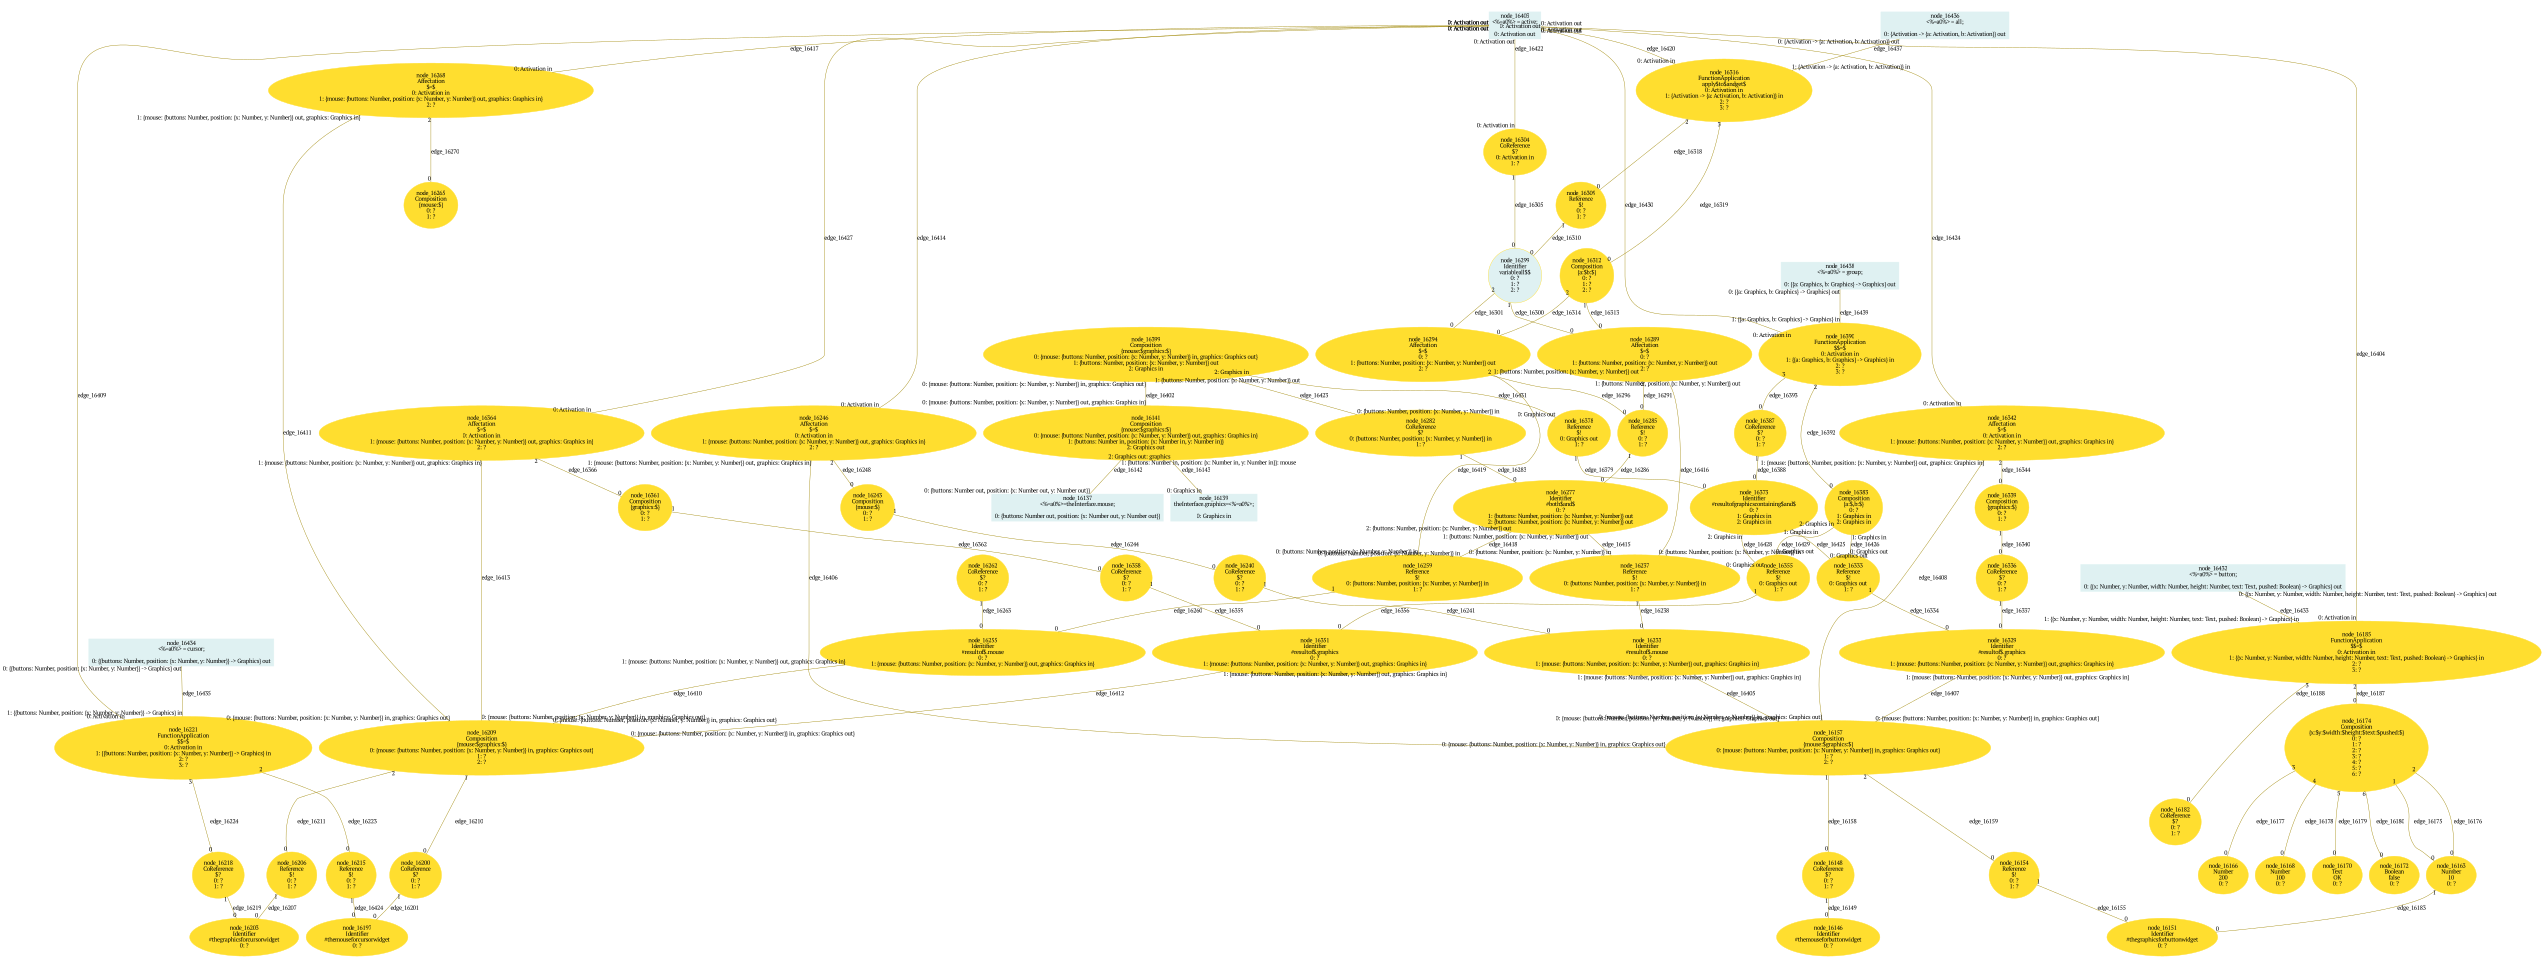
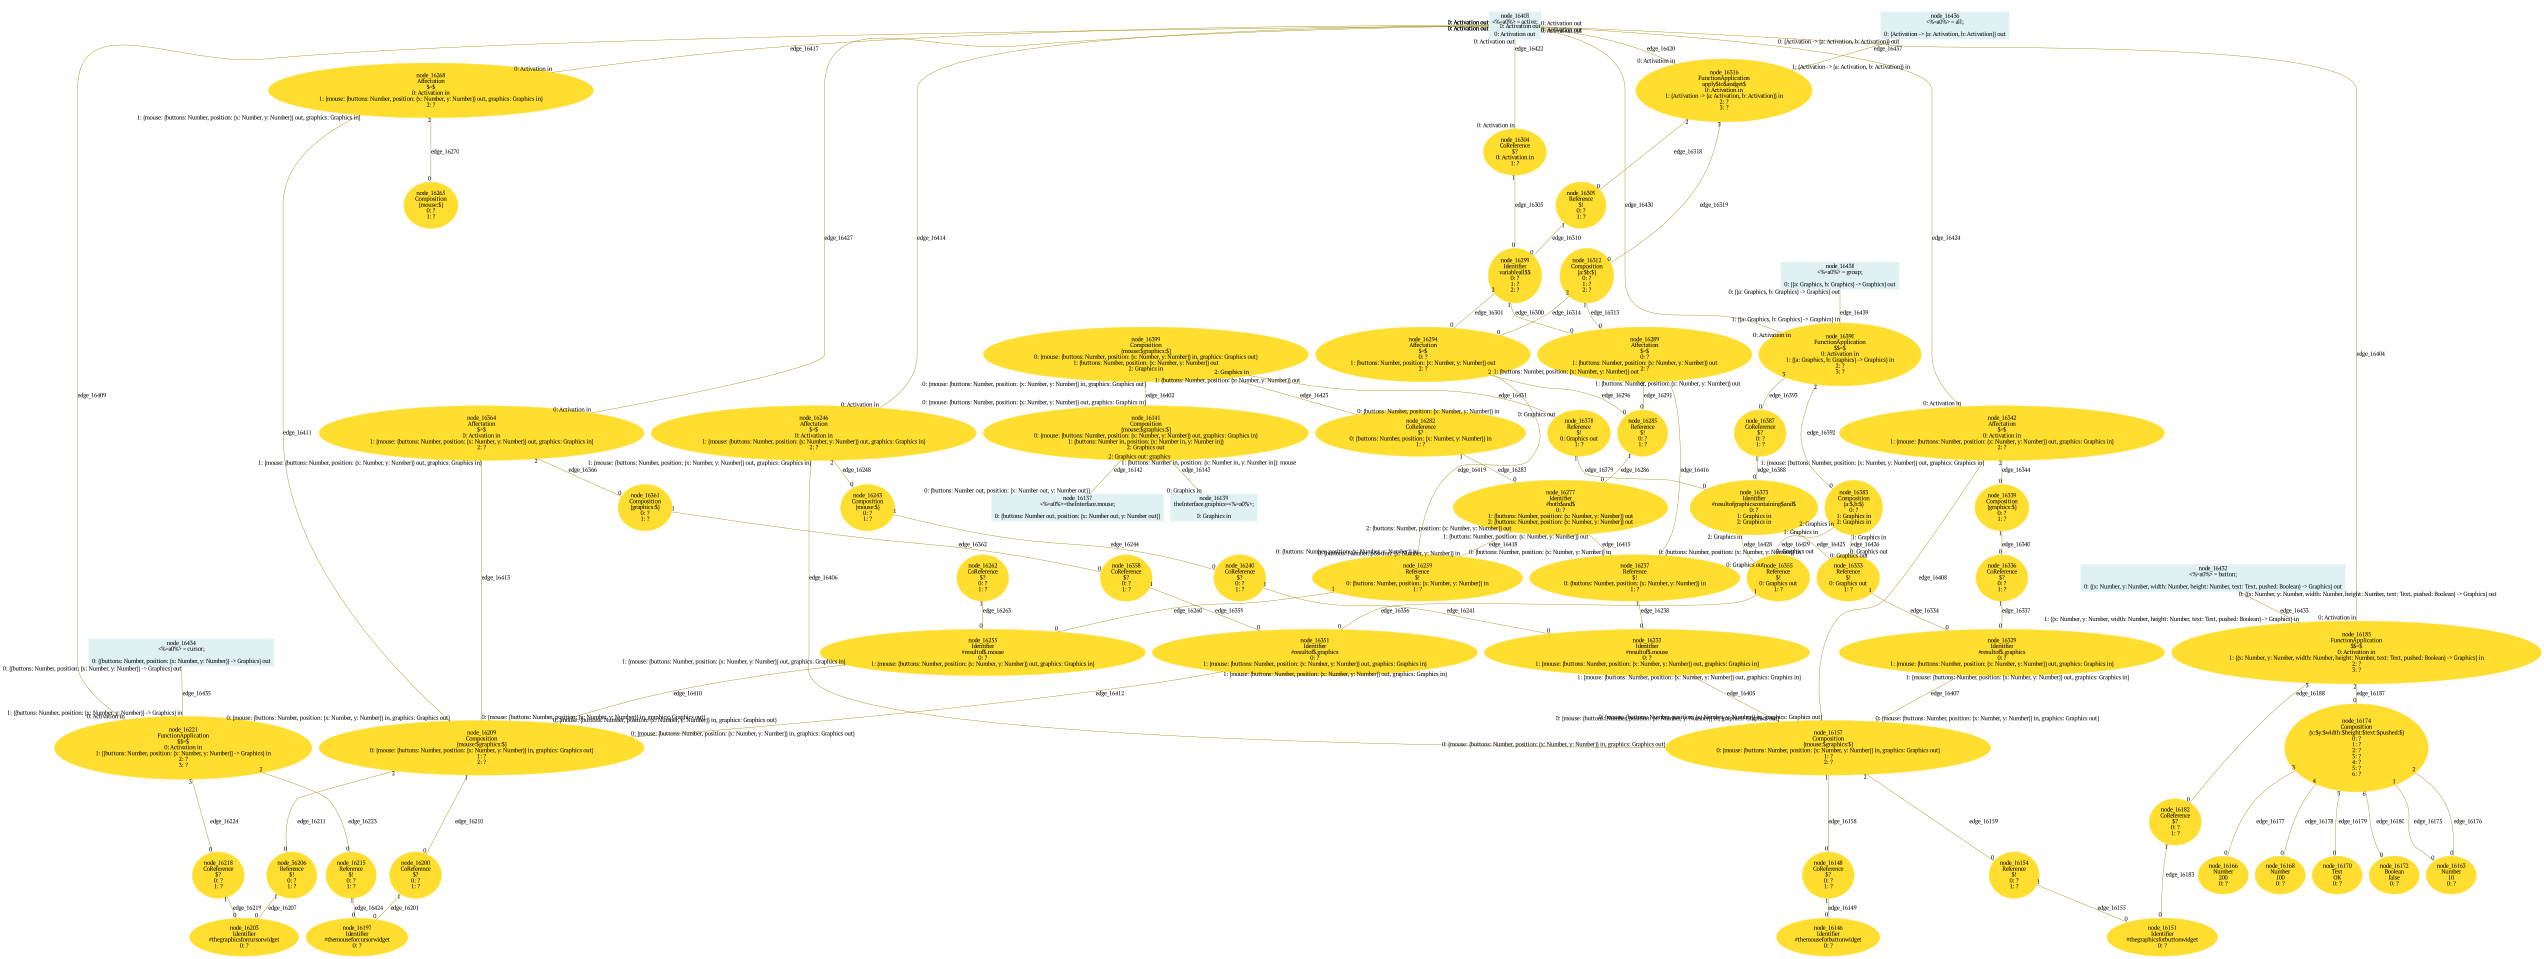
(1515, 276) -> (1515, 276)
(292, 875) -> (292, 875)
(2328, 919) -> (2163, 881)
